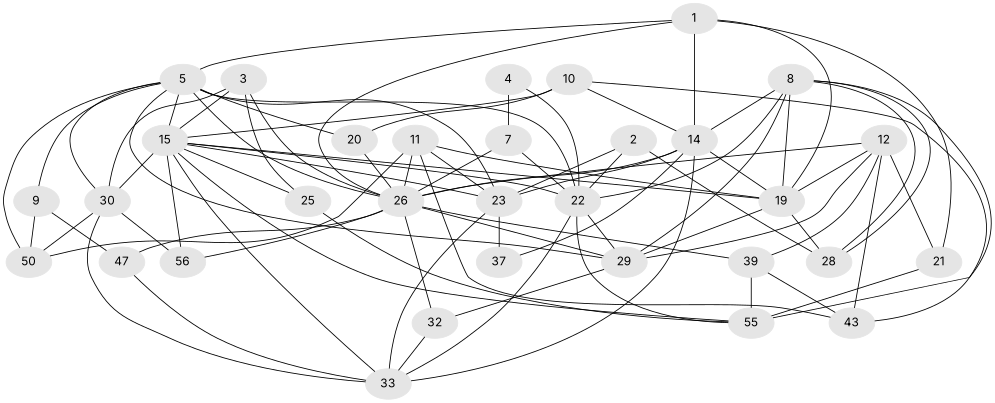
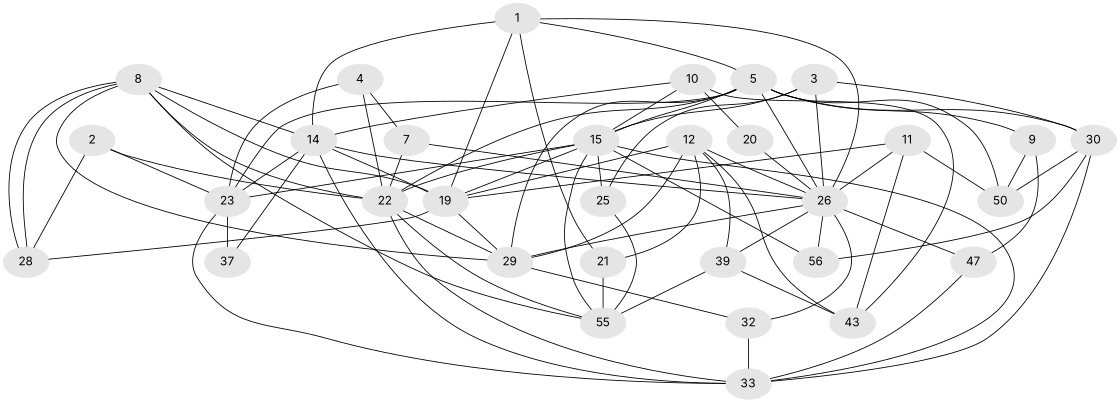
(270, 115) -> none
(445, 162) -> (265, 116)
(136, 171) -> none
